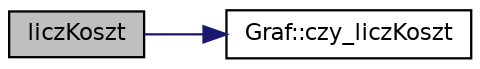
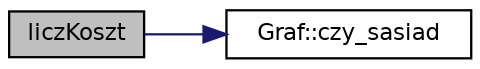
(349, 34) -> (349, 34)
